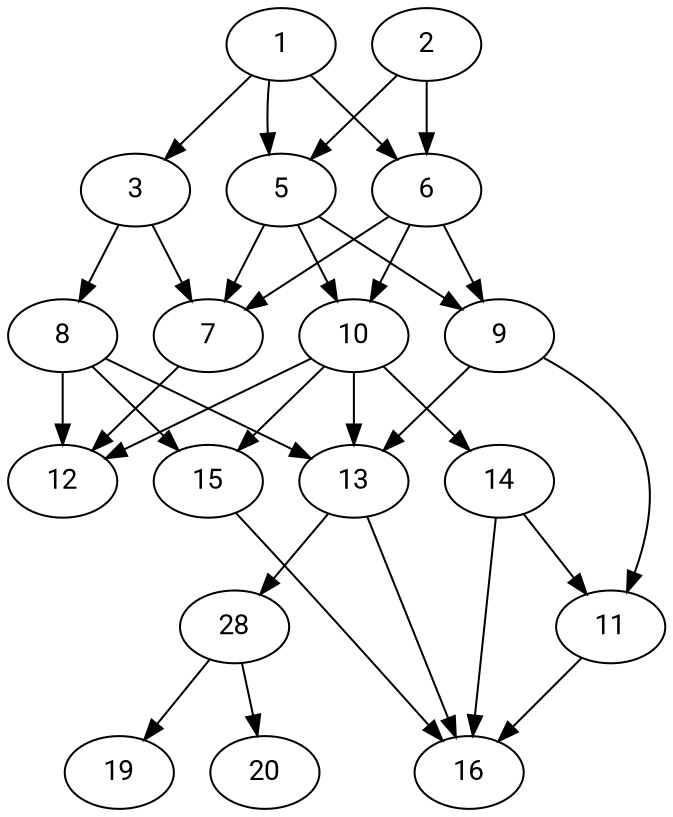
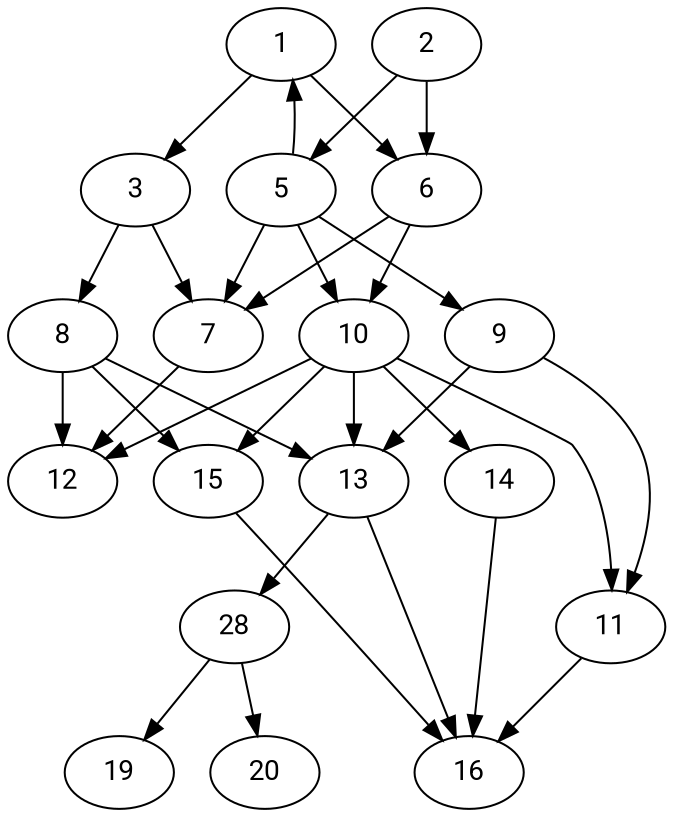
(268, 107) -> (295, 127)
(458, 254) -> none
(549, 546) -> (544, 430)
